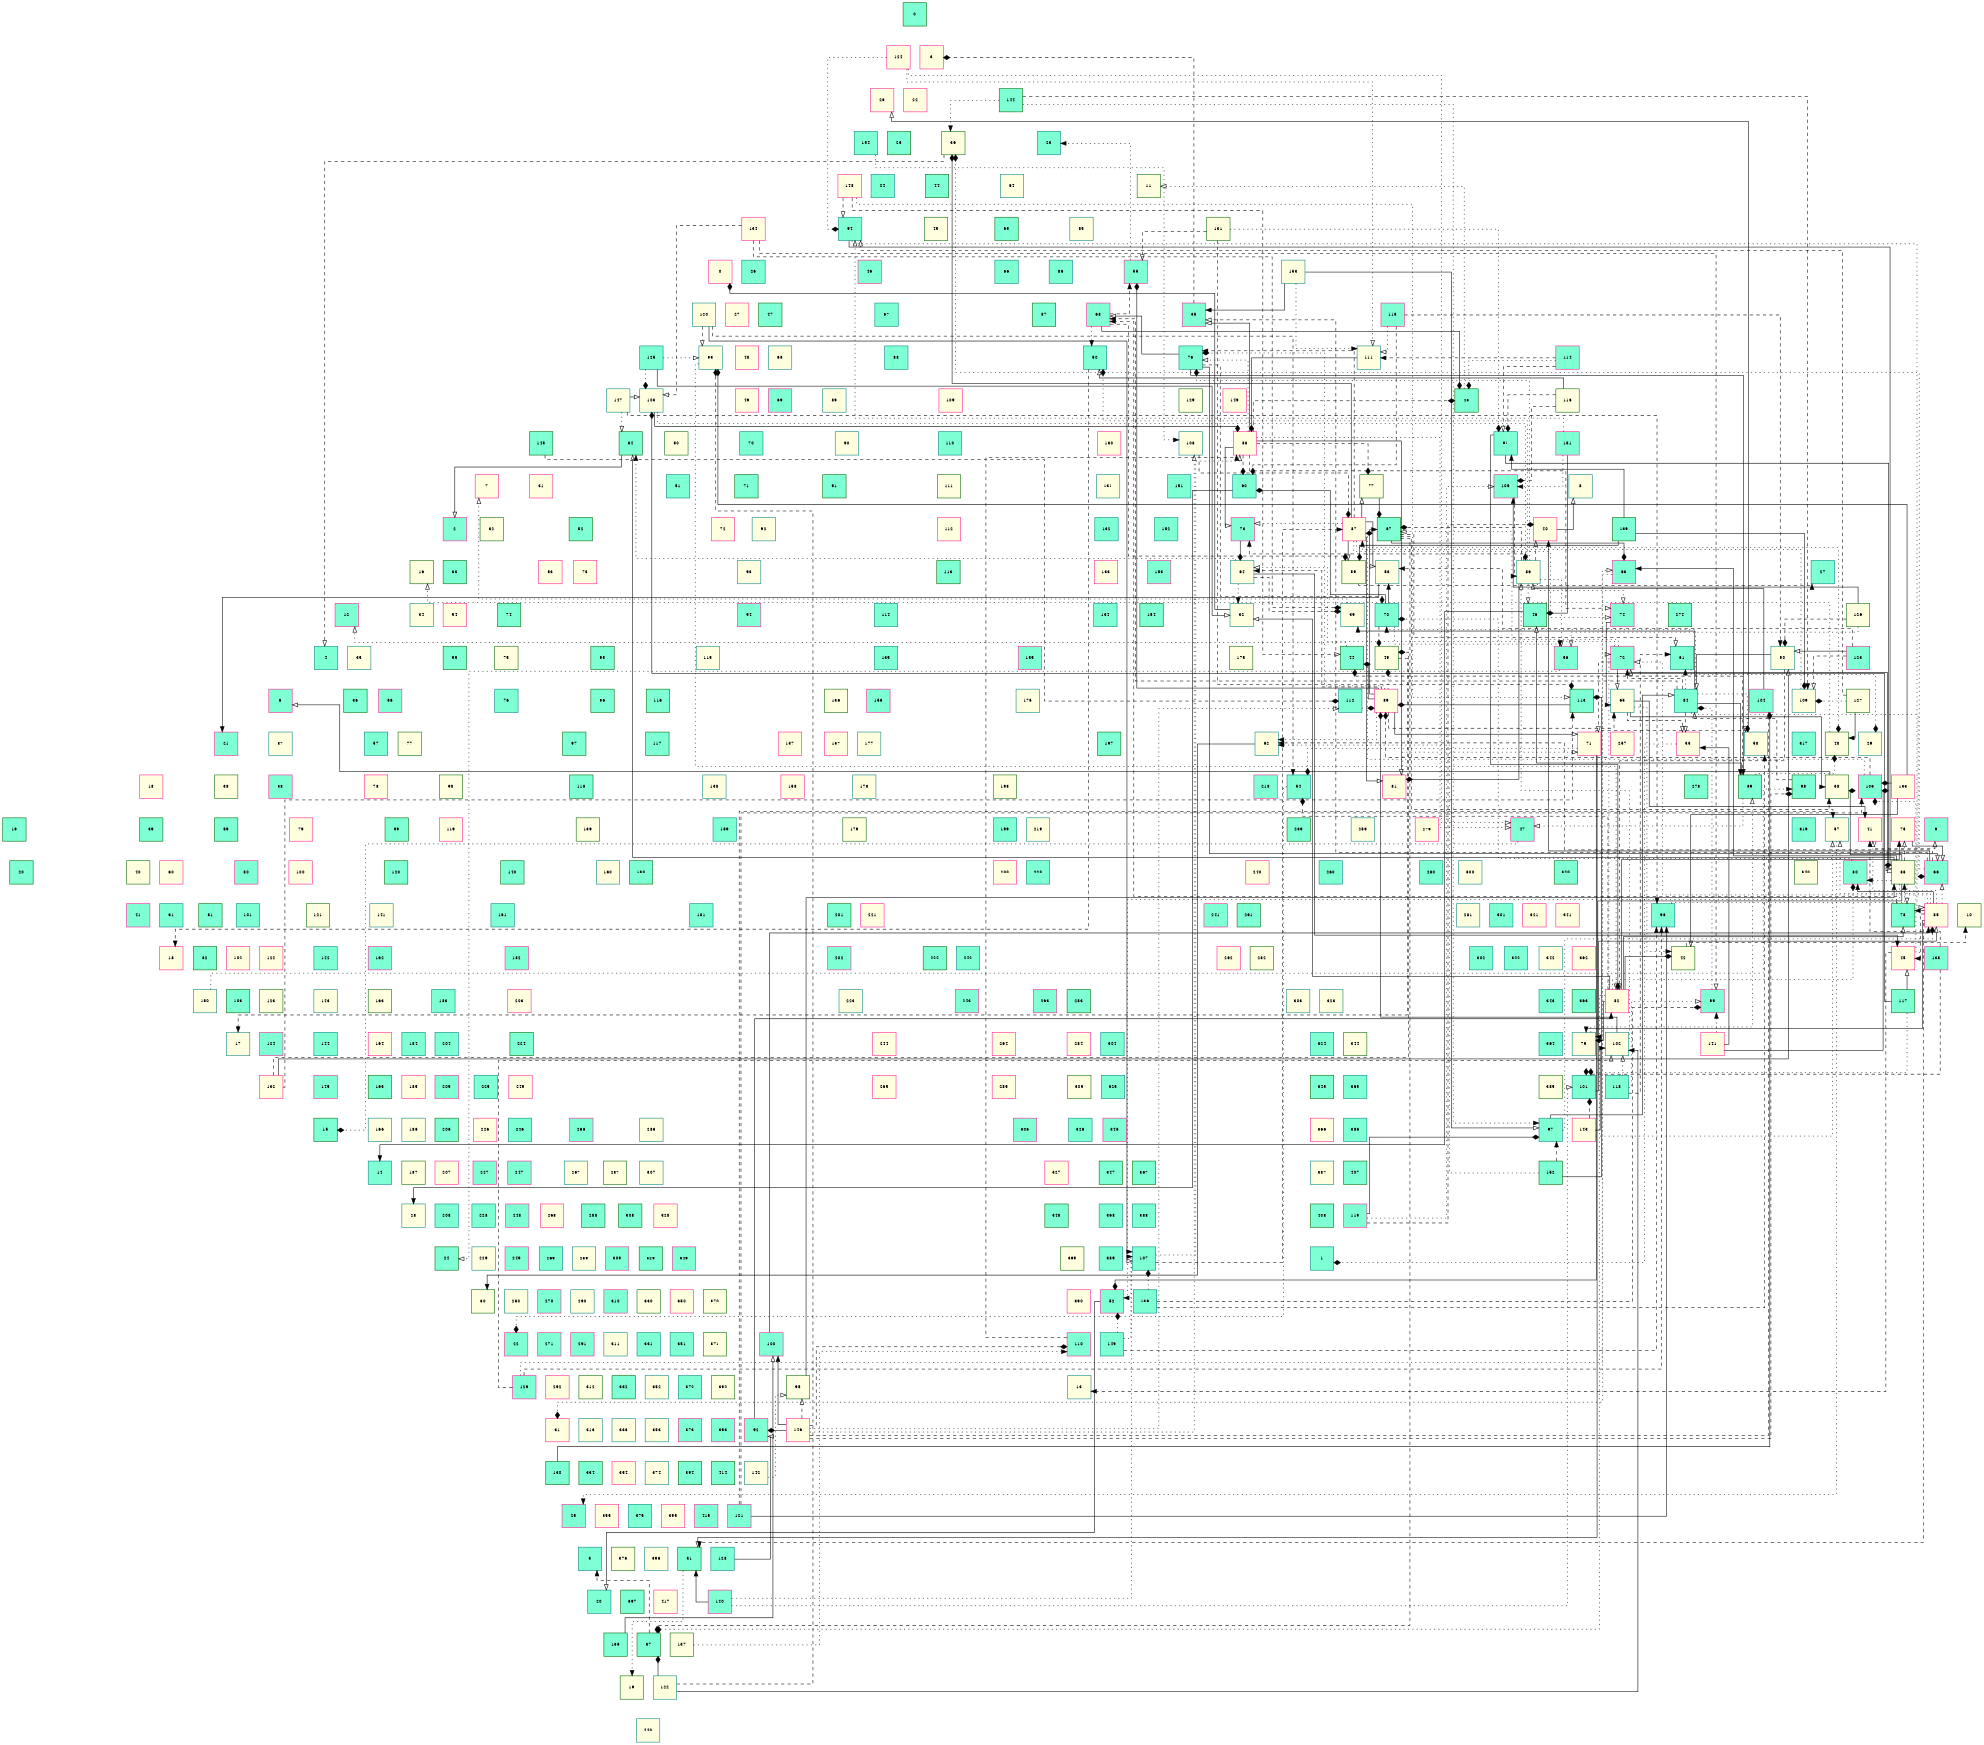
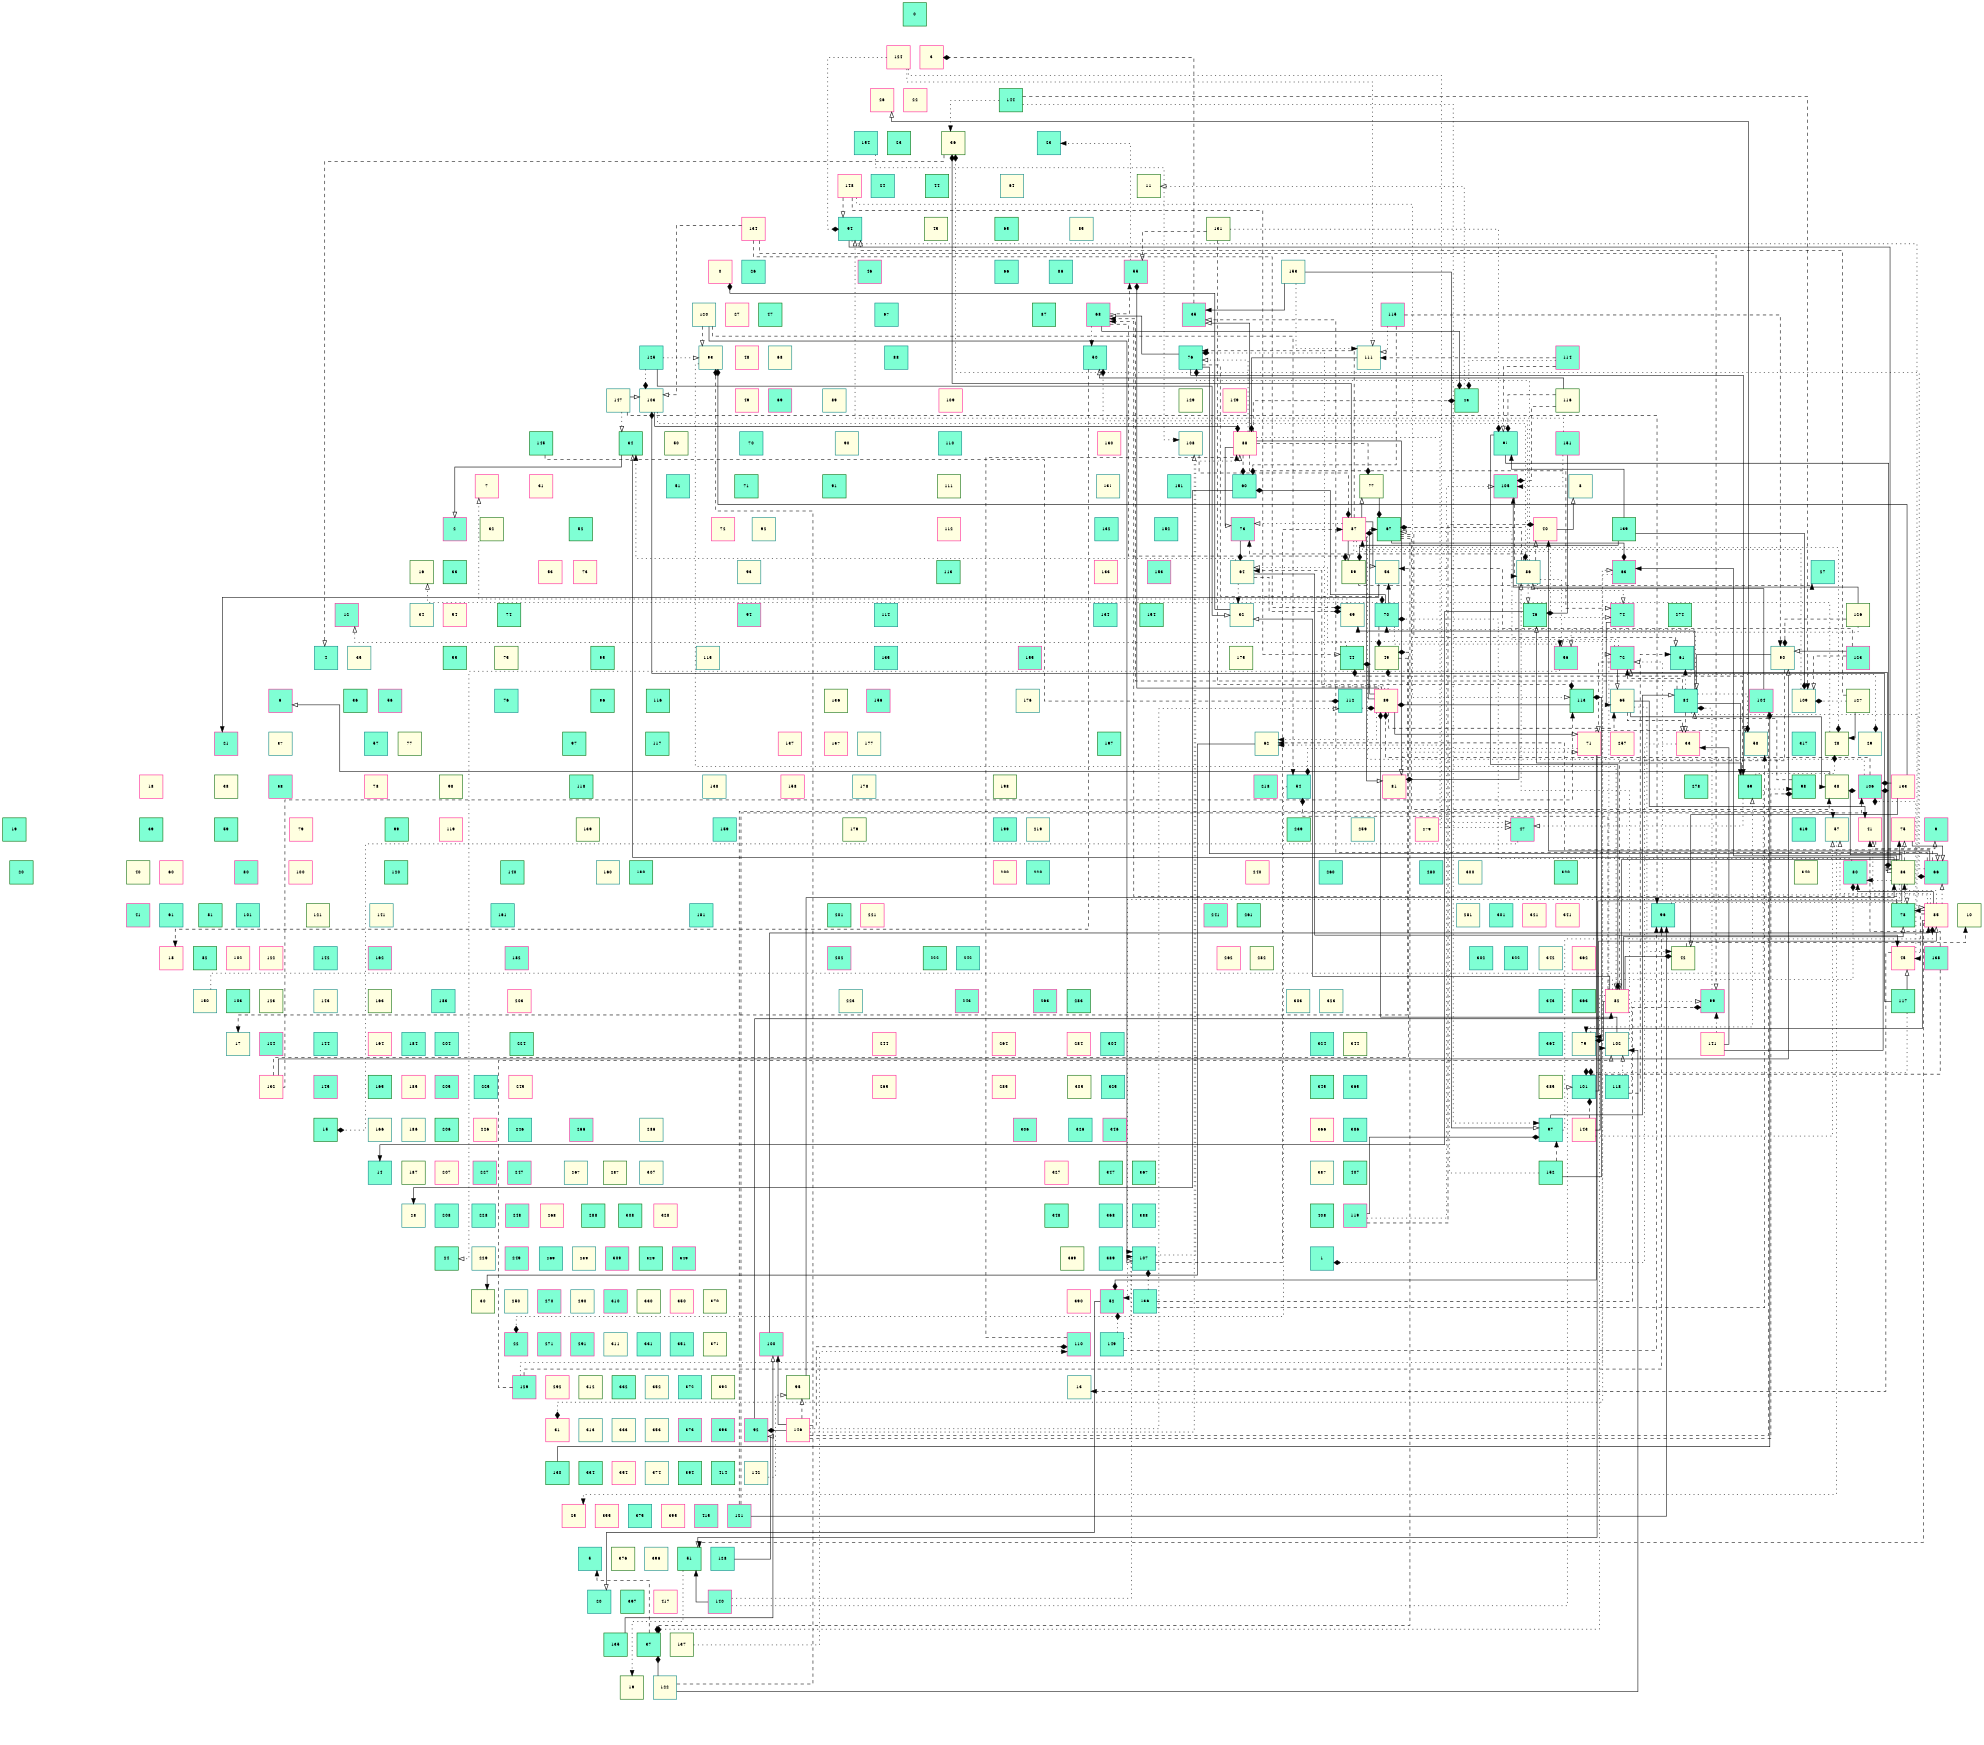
(574, 1516) -> (574, 1516)
(648, 1730) -> none
